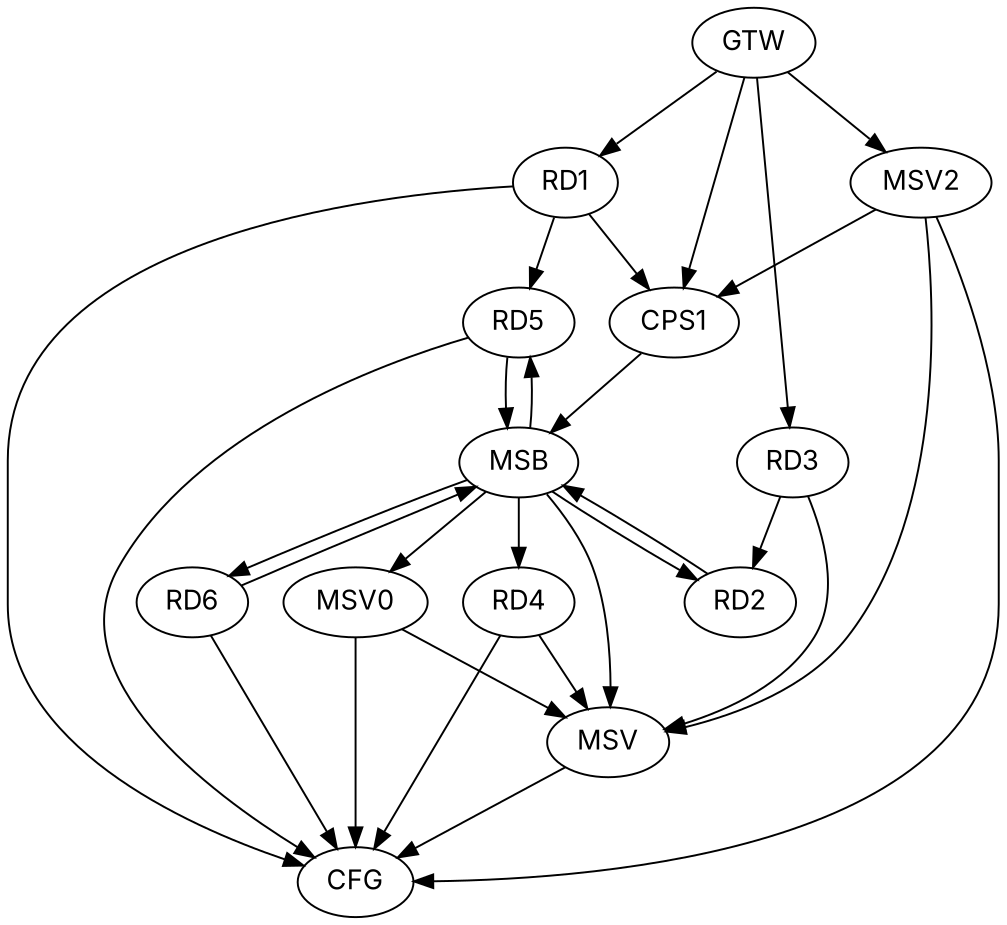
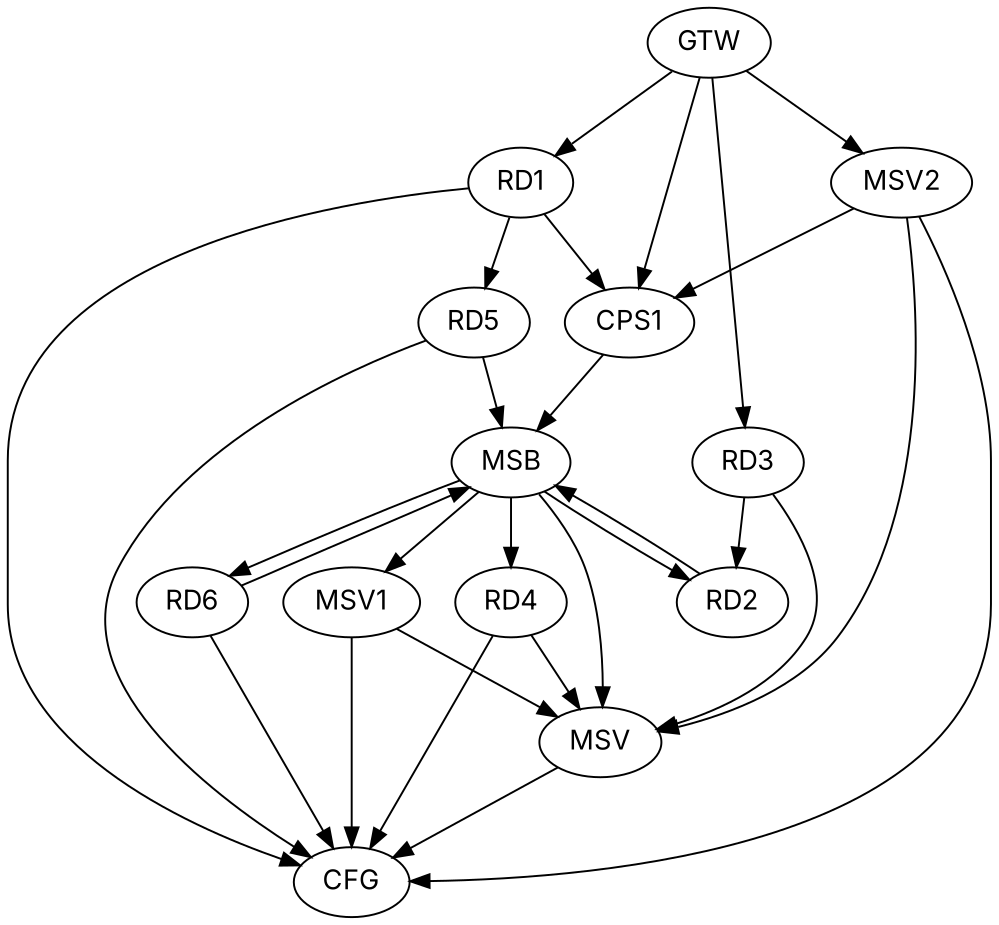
(532, 403) -> none
(356, 602) -> (352, 602)
